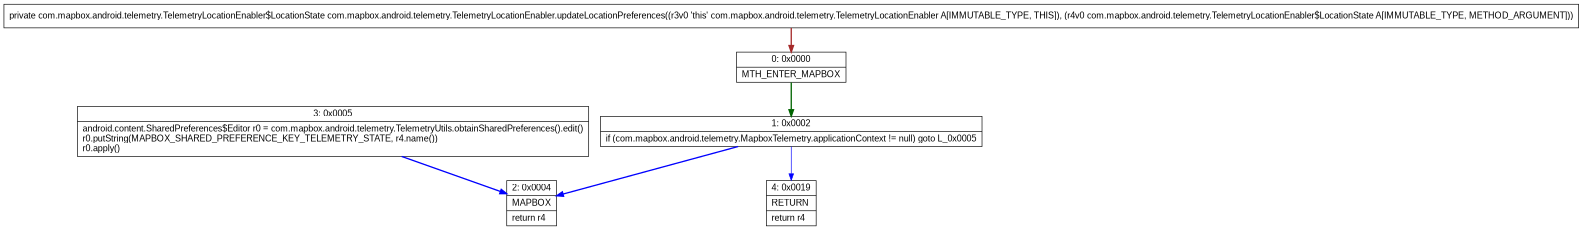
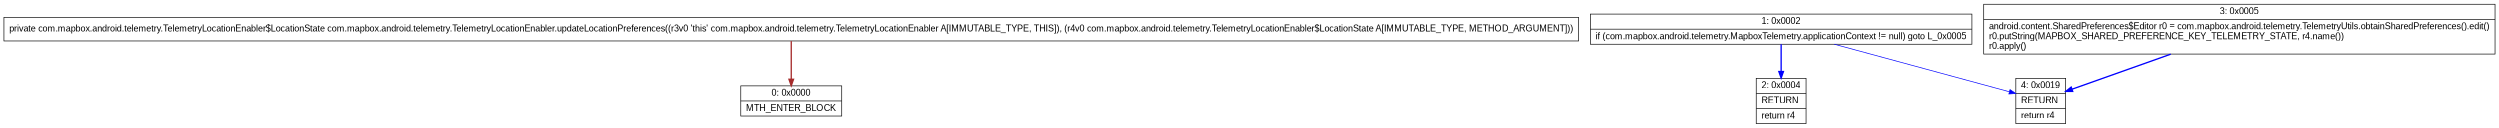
(791, 74) -> (791, 108)
(791, 96) -> none
(451, 174) -> (2121, 72)
(532, 203) -> (1780, 101)
